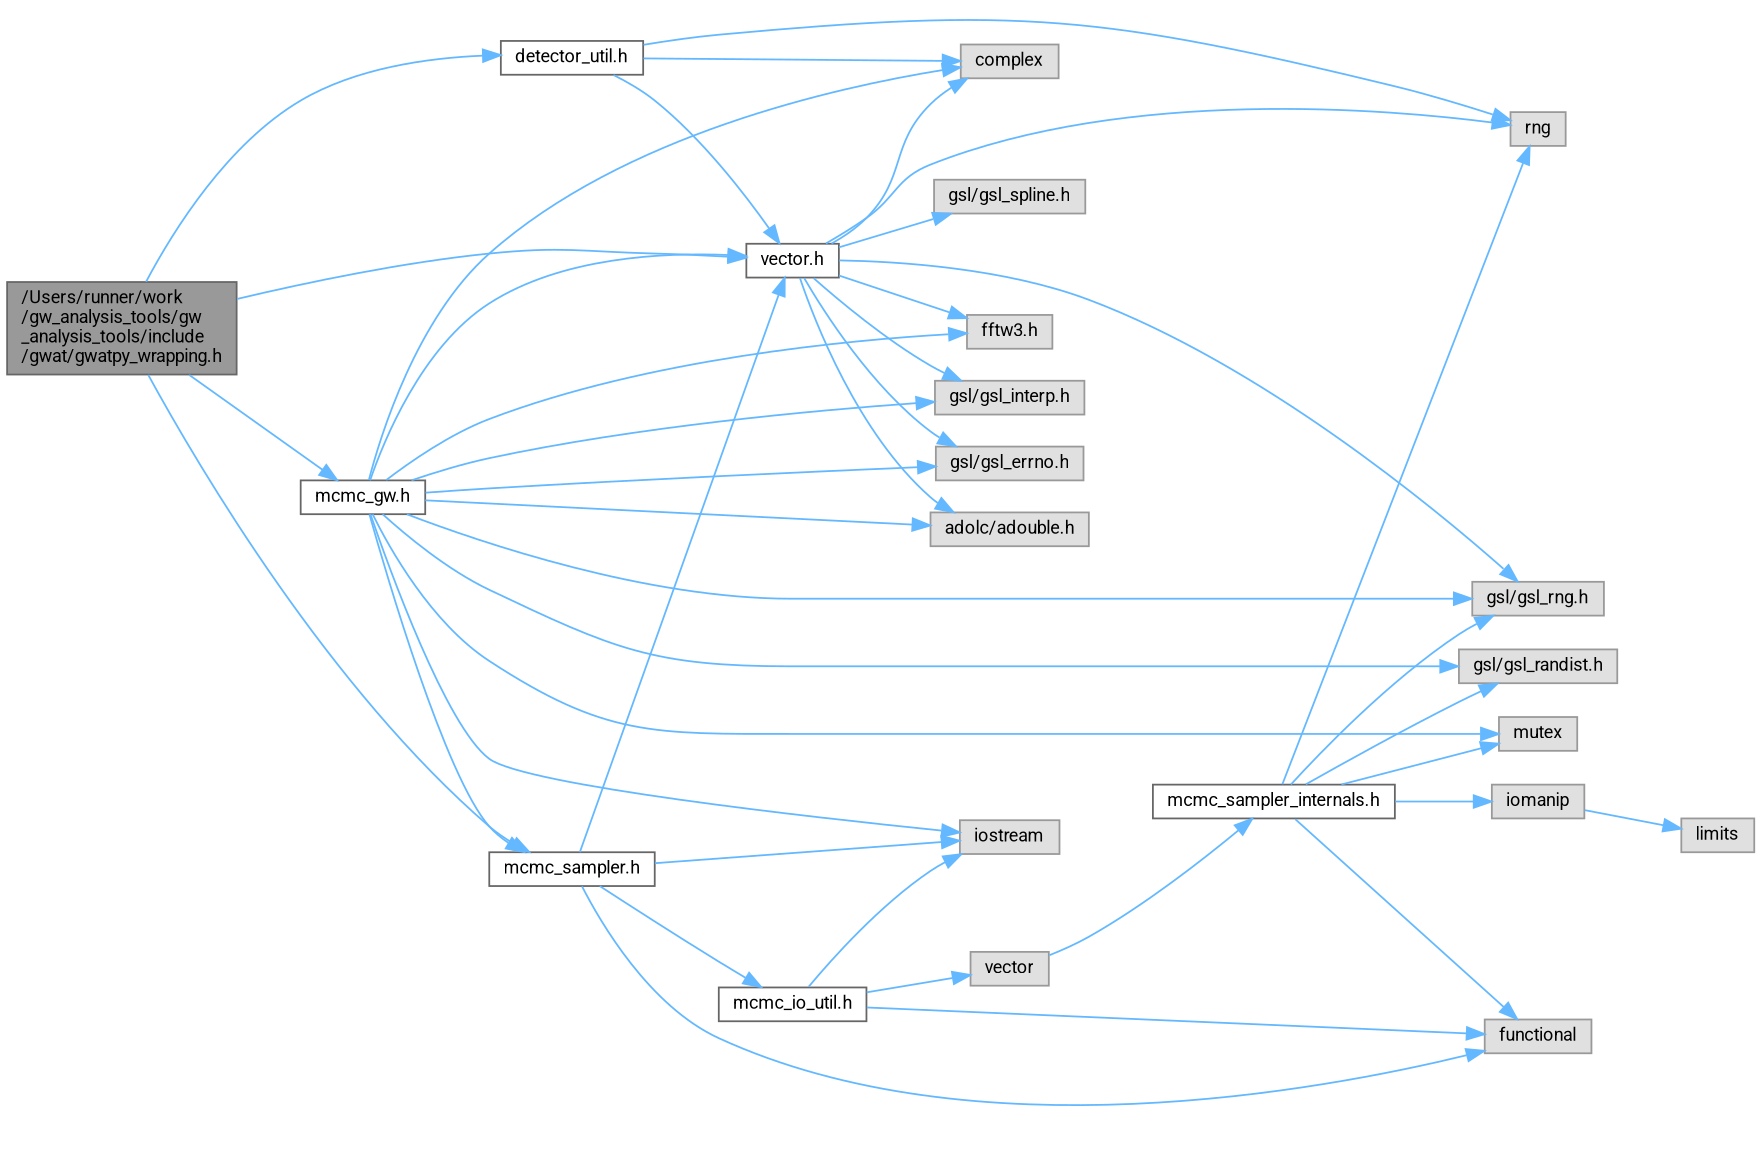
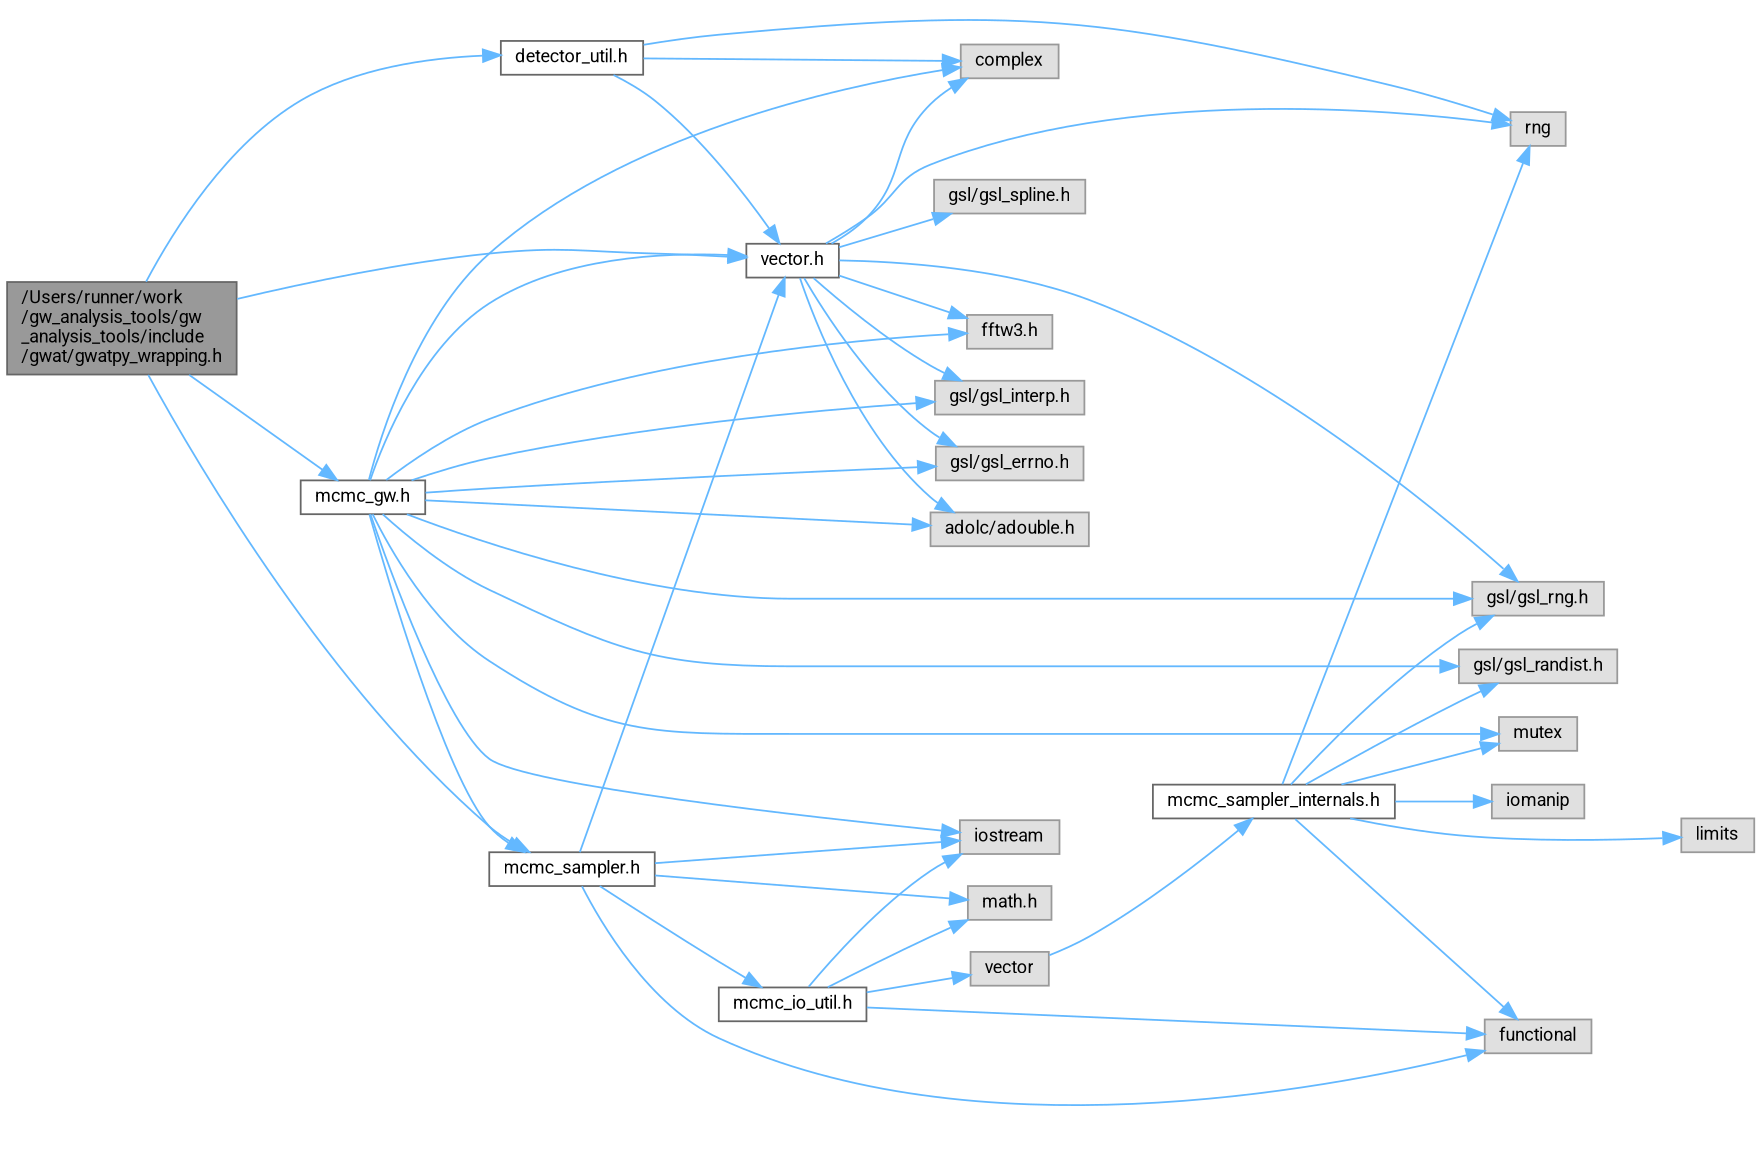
(1624, 818) -> (1506, 838)
none -> (1010, 903)
